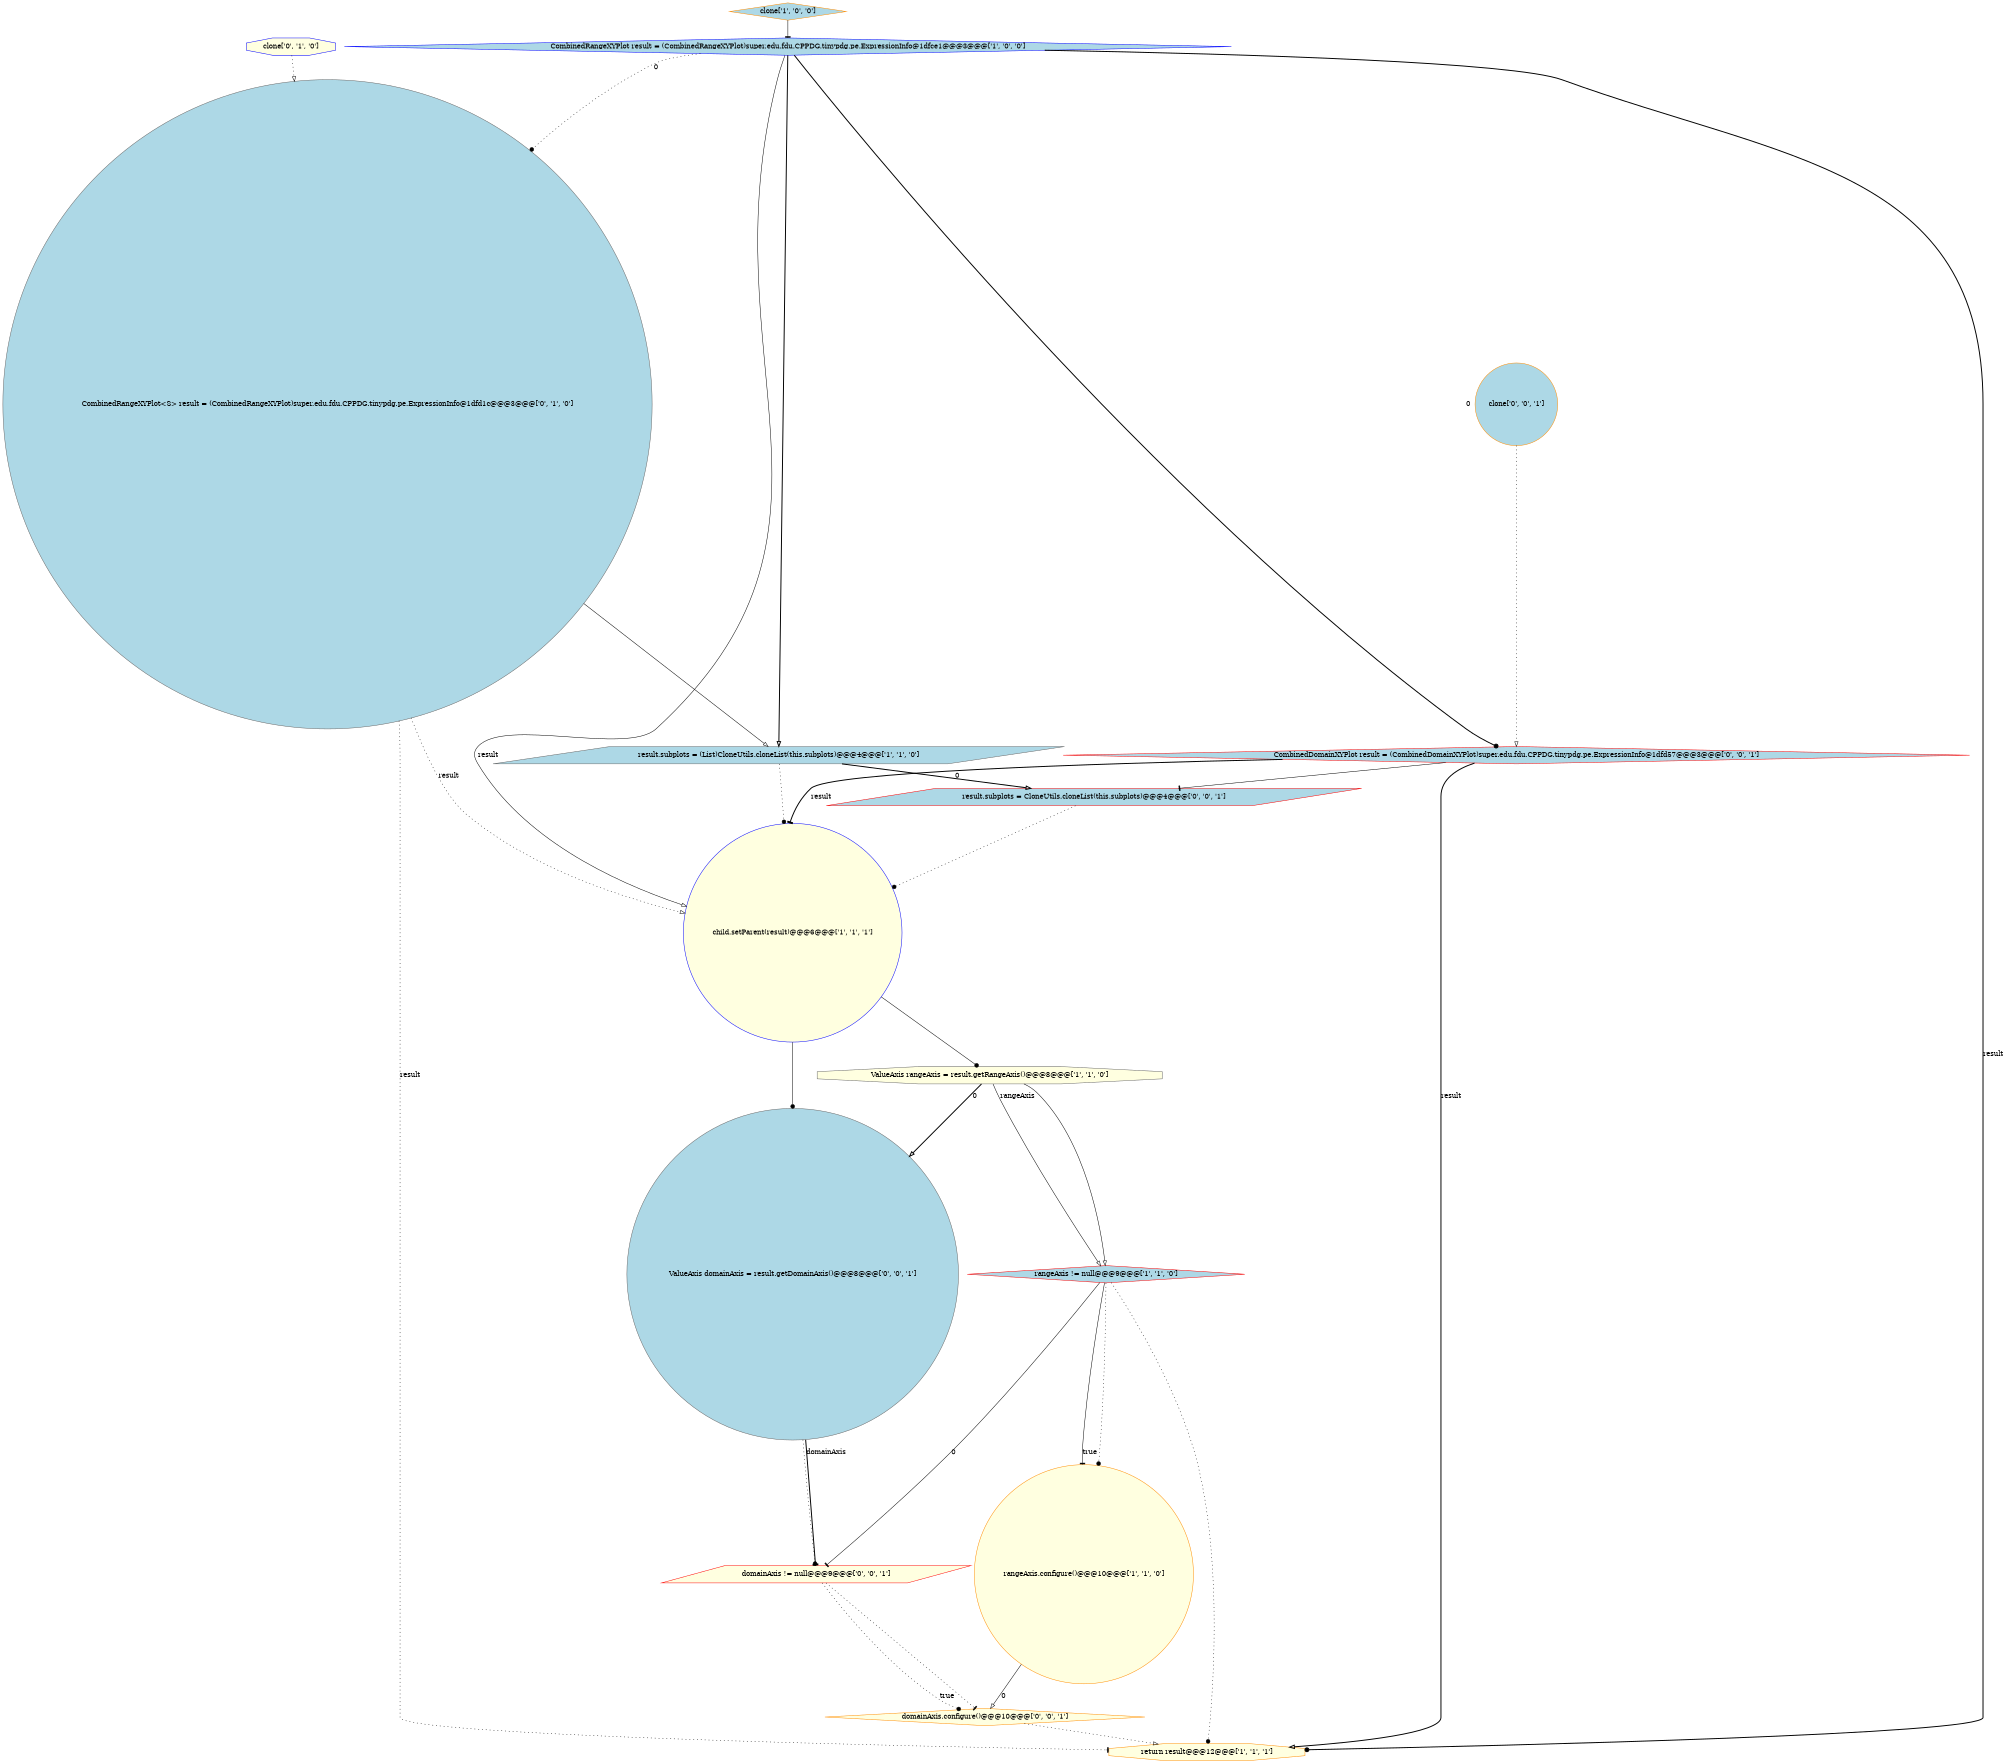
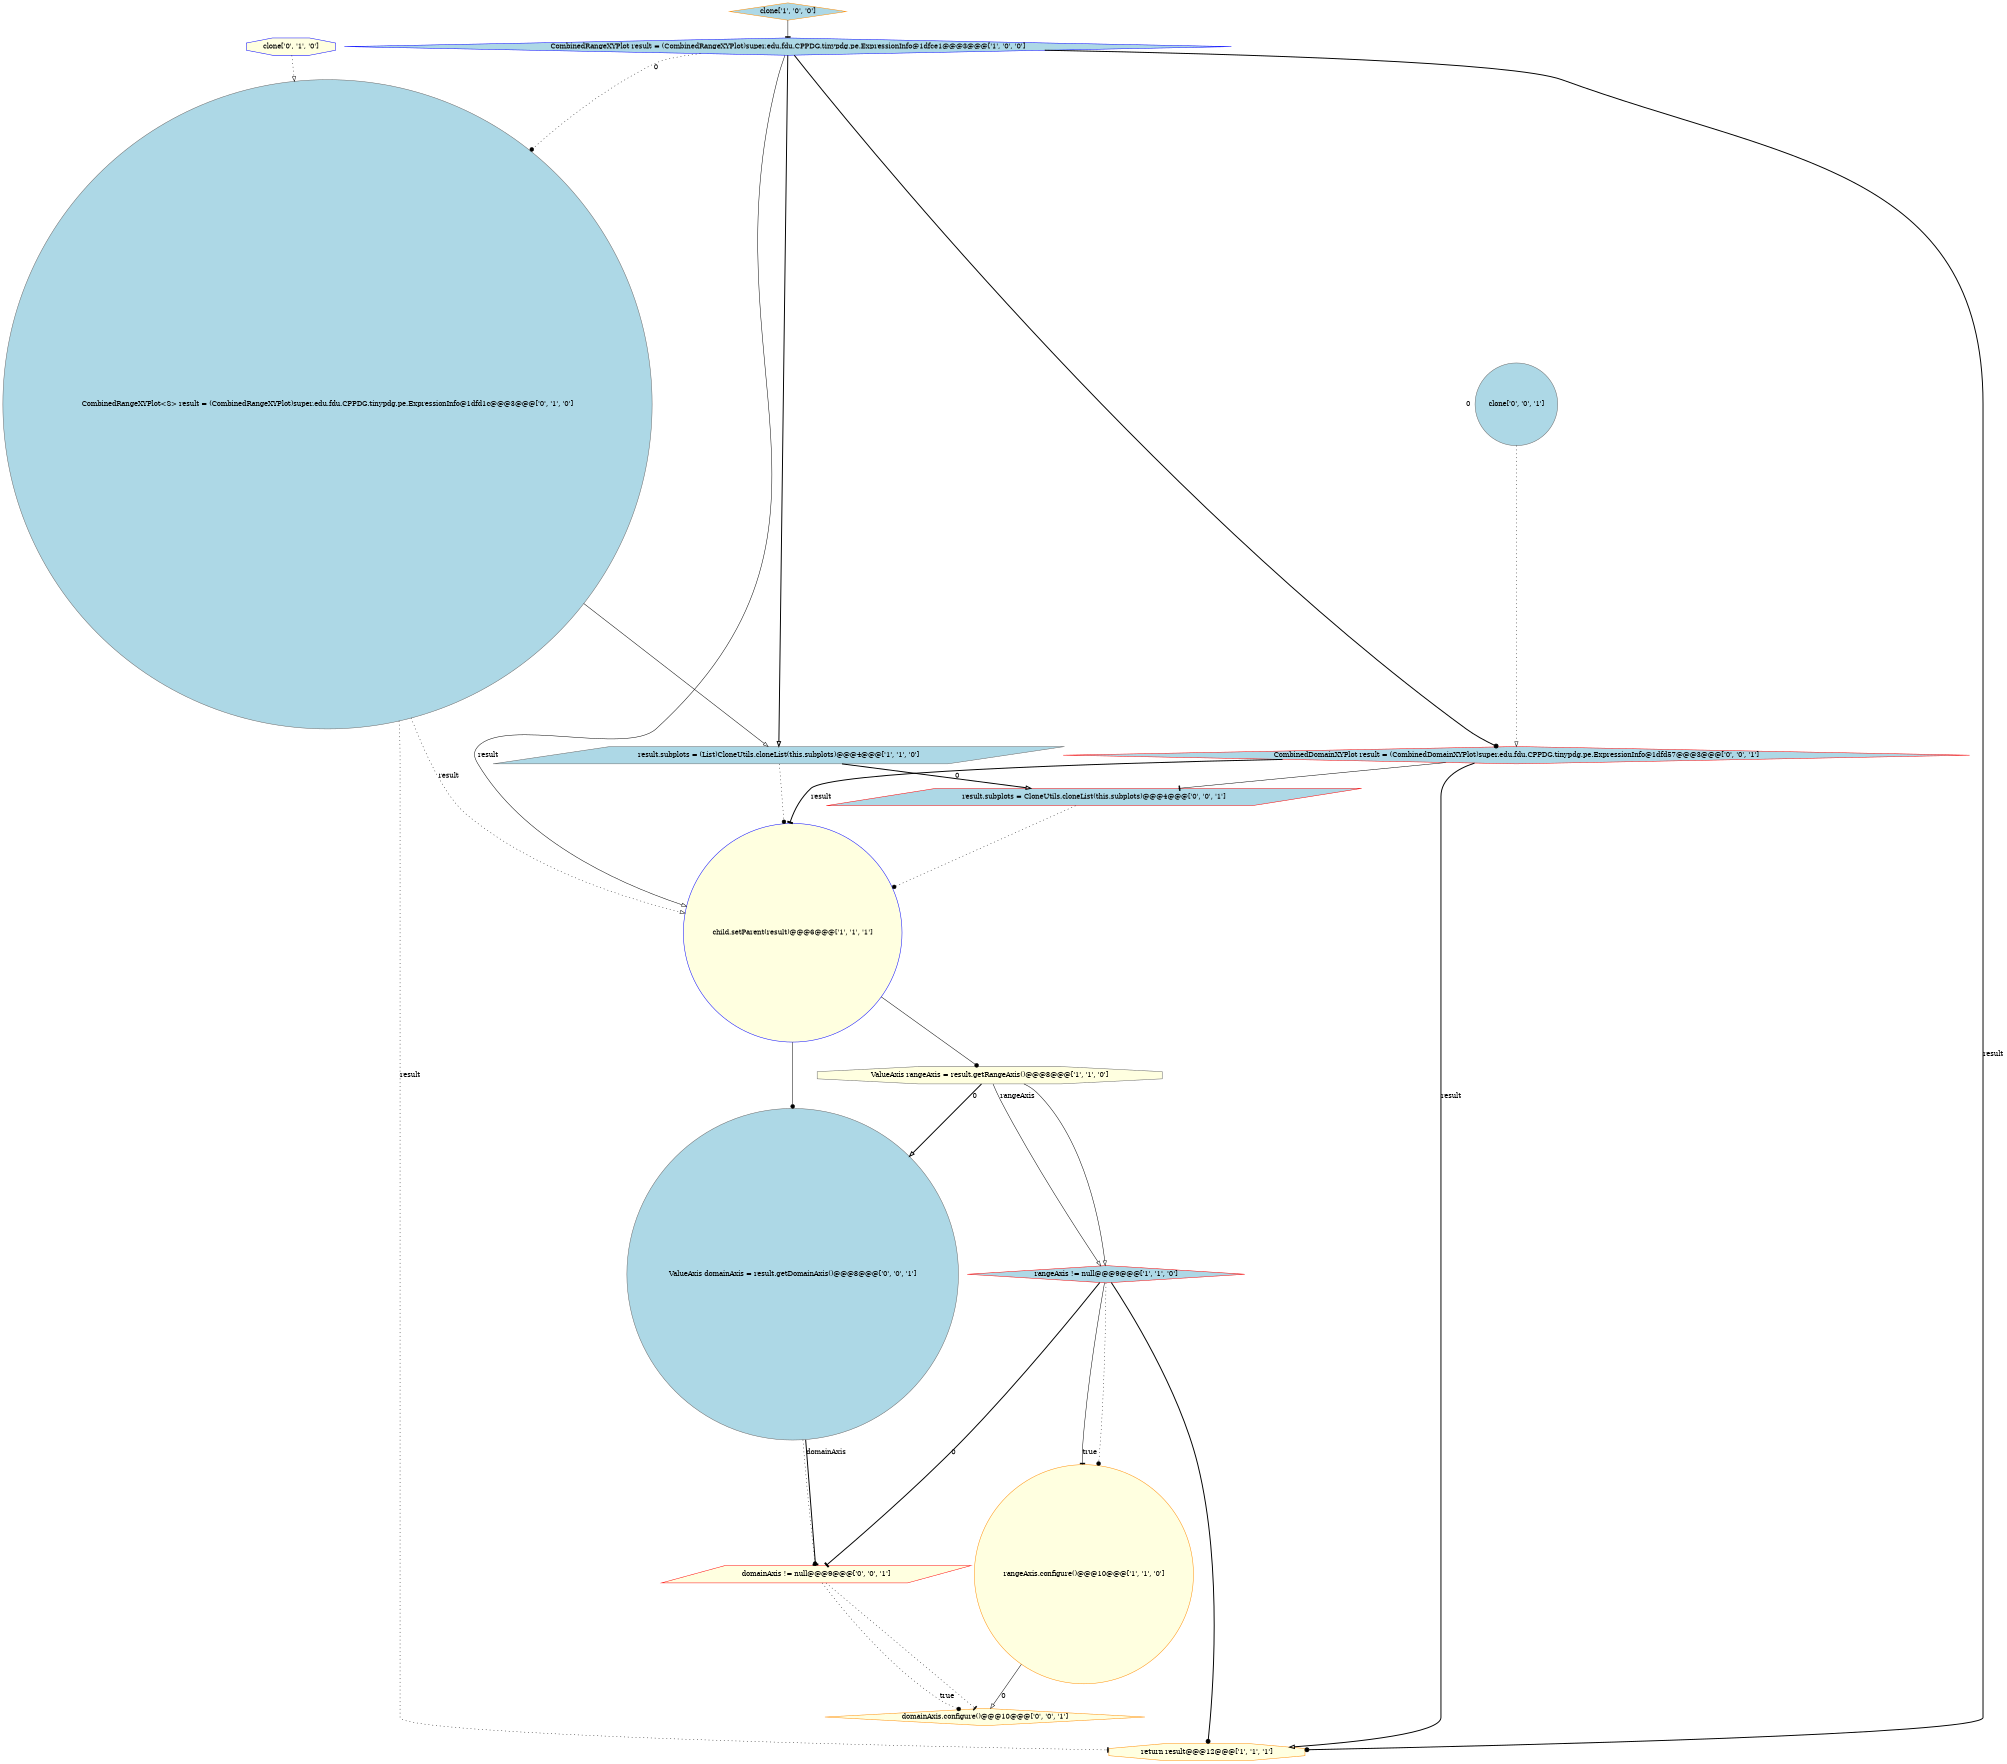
(1516, 404) -> (1516, 404)
(972, 1431) -> (972, 1431)
(1205, 1501) -> (1205, 1501)
(1089, 1733) -> none
